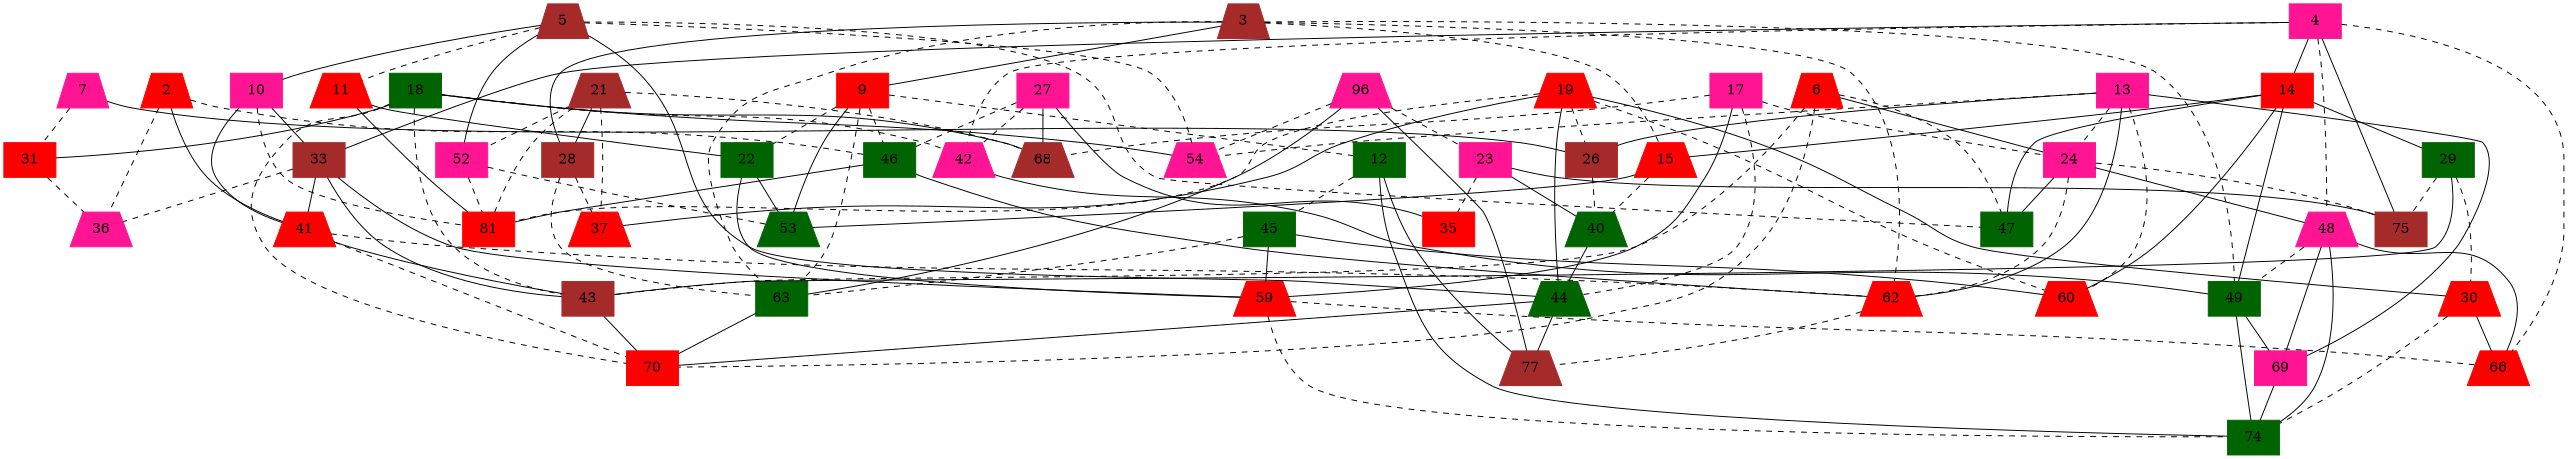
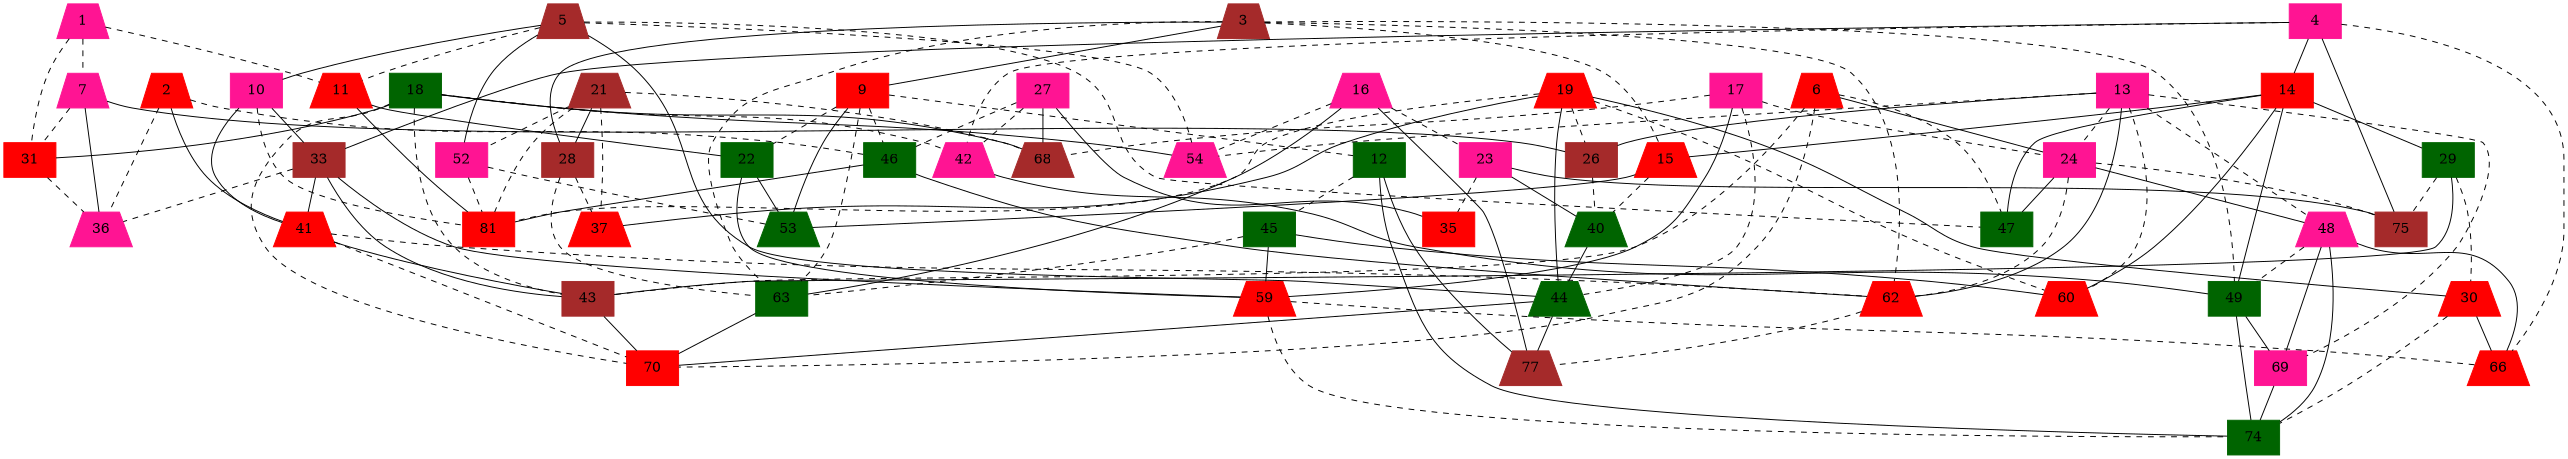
none -> (83, 21)
(1361, 91) -> (1361, 91)
(2325, 125) -> (2227, 162)
(2464, 138) -> (2464, 138)
none -> (92, 163)
